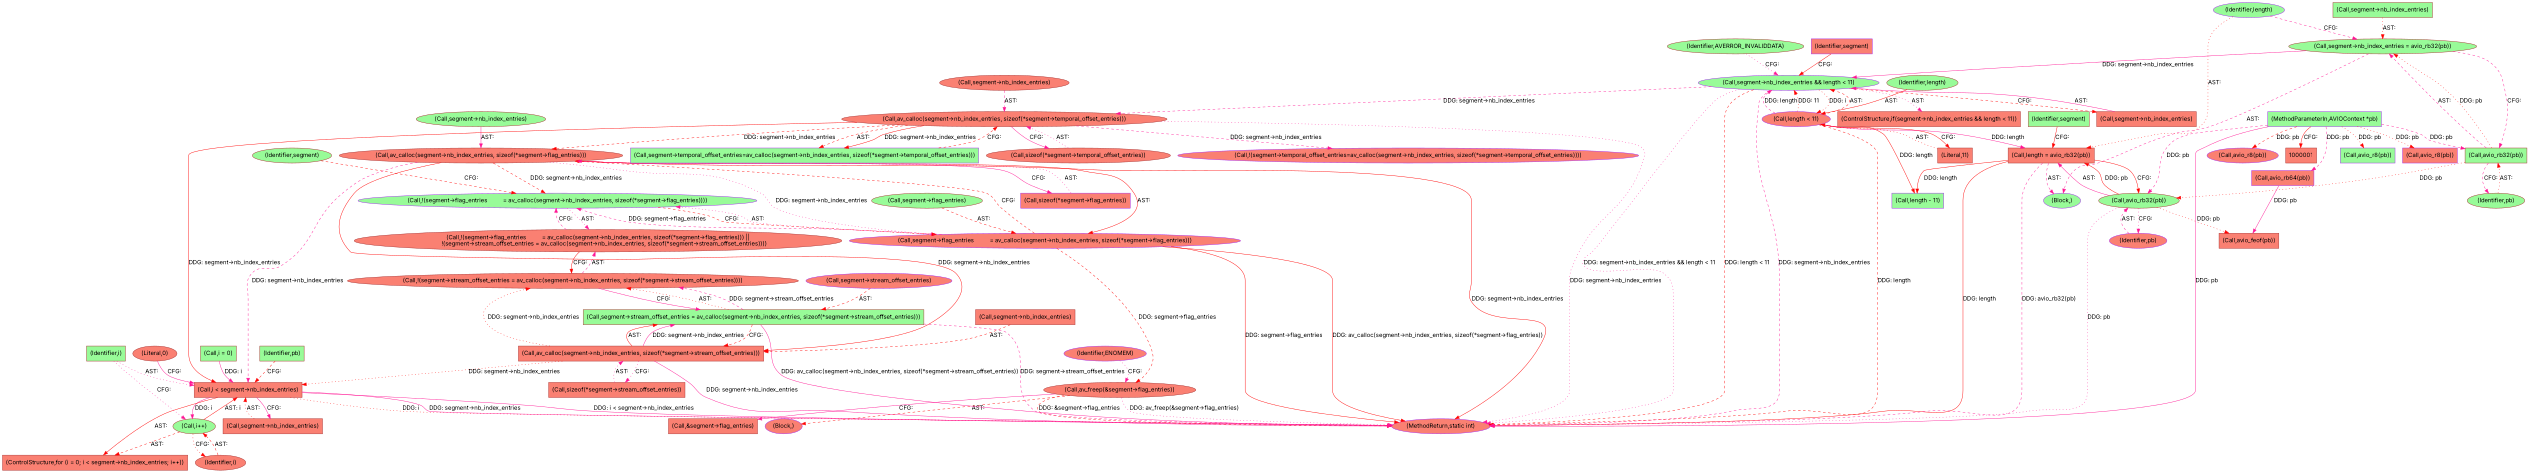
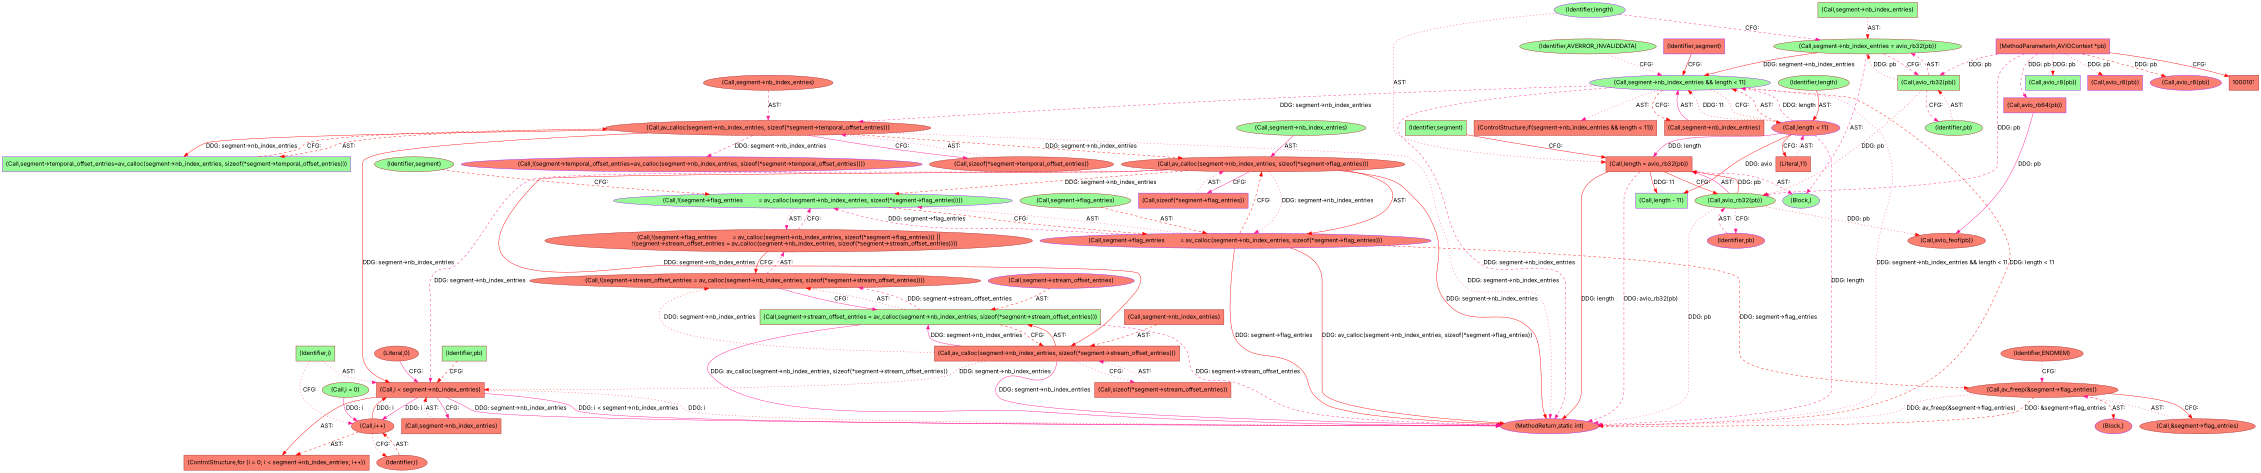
(2081, 63) -> (1763, 62)
(1838, 101) -> (1743, 105)
(2325, 119) -> (2053, 46)
(1897, 133) -> (1799, 148)
(1916, 155) -> (1759, 164)
(2301, 155) -> (2244, 83)
(1941, 178) -> (1664, 182)
(2249, 241) -> (1947, 241)
(218, 354) -> (346, 390)
(1105, 354) -> (2042, 354)
(223, 372) -> (345, 410)
(908, 404) -> (2151, 398)
none -> (2133, 406)
(233, 408) -> (385, 408)
(1827, 413) -> (1831, 365)
(2004, 418) -> none
(194, 426) -> (373, 426)
(713, 426) -> (2198, 426)
